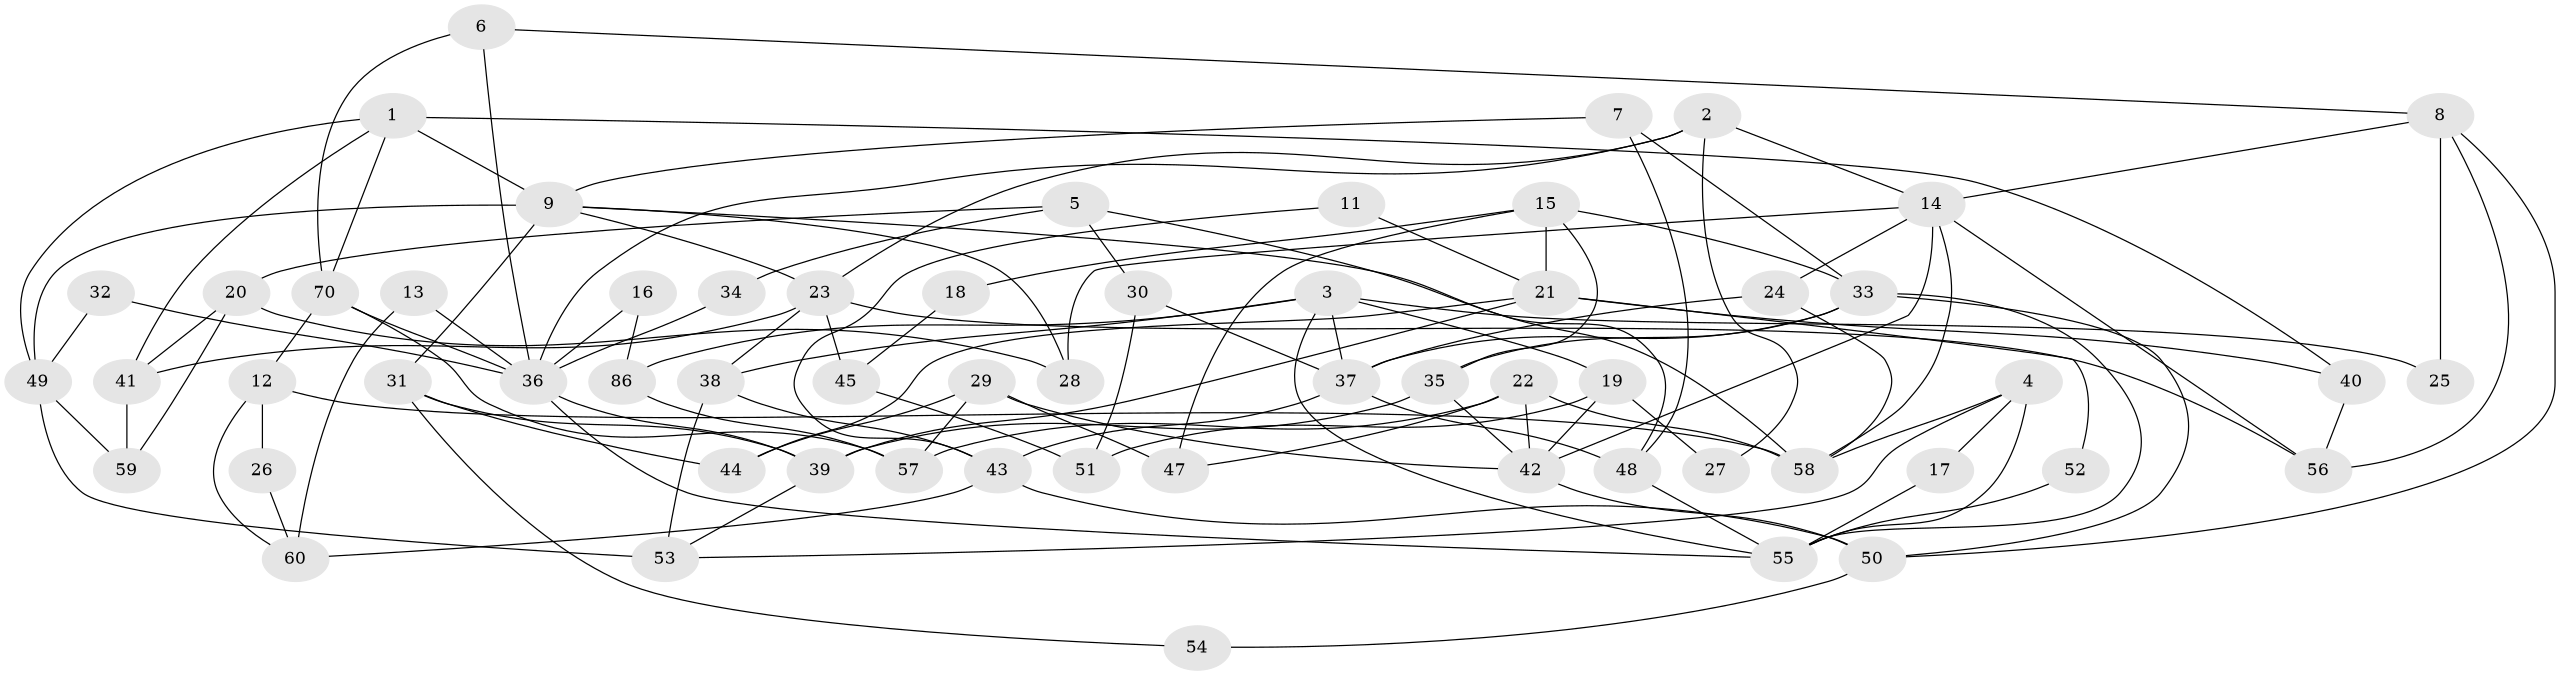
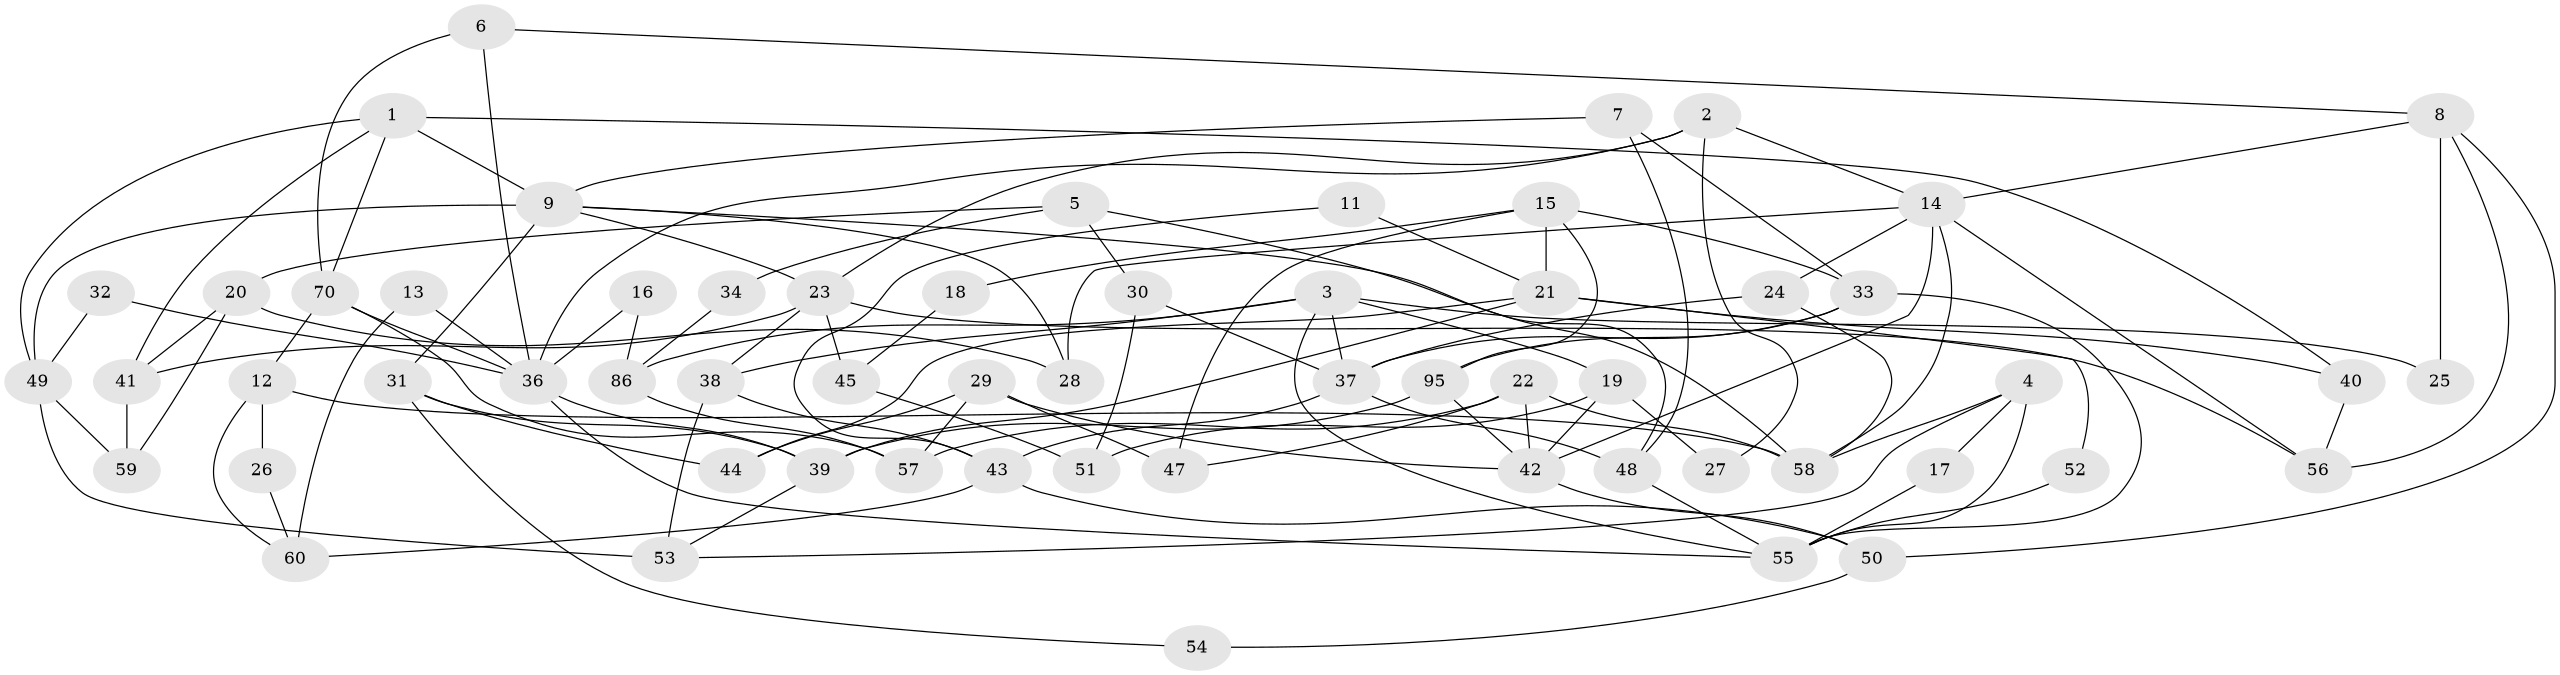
(655, 329) -> (667, 345)
(1435, 382) -> (1435, 382)
(2188, 422) -> none
